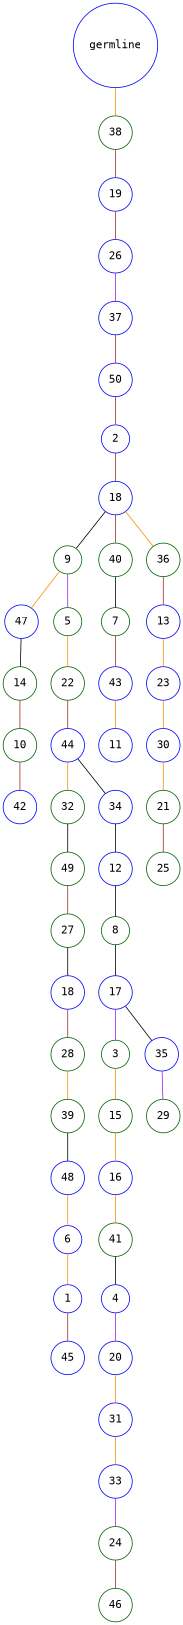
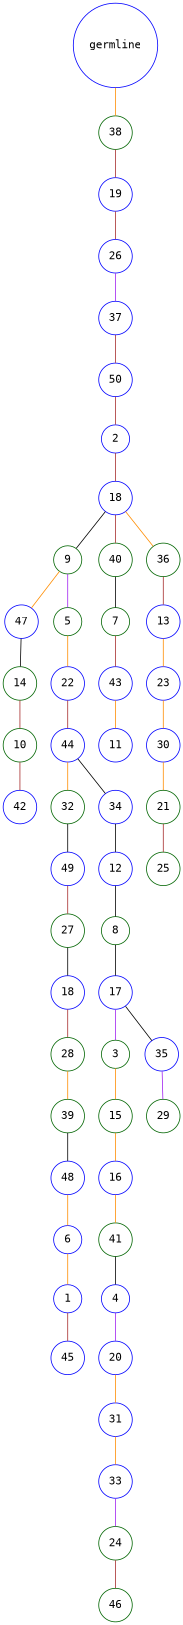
(68, 683) -> (68, 683)
(68, 869) -> (68, 869)
